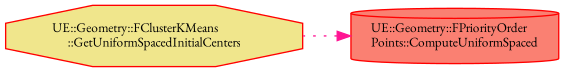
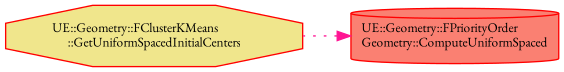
(455, 36) -> (455, 36)
